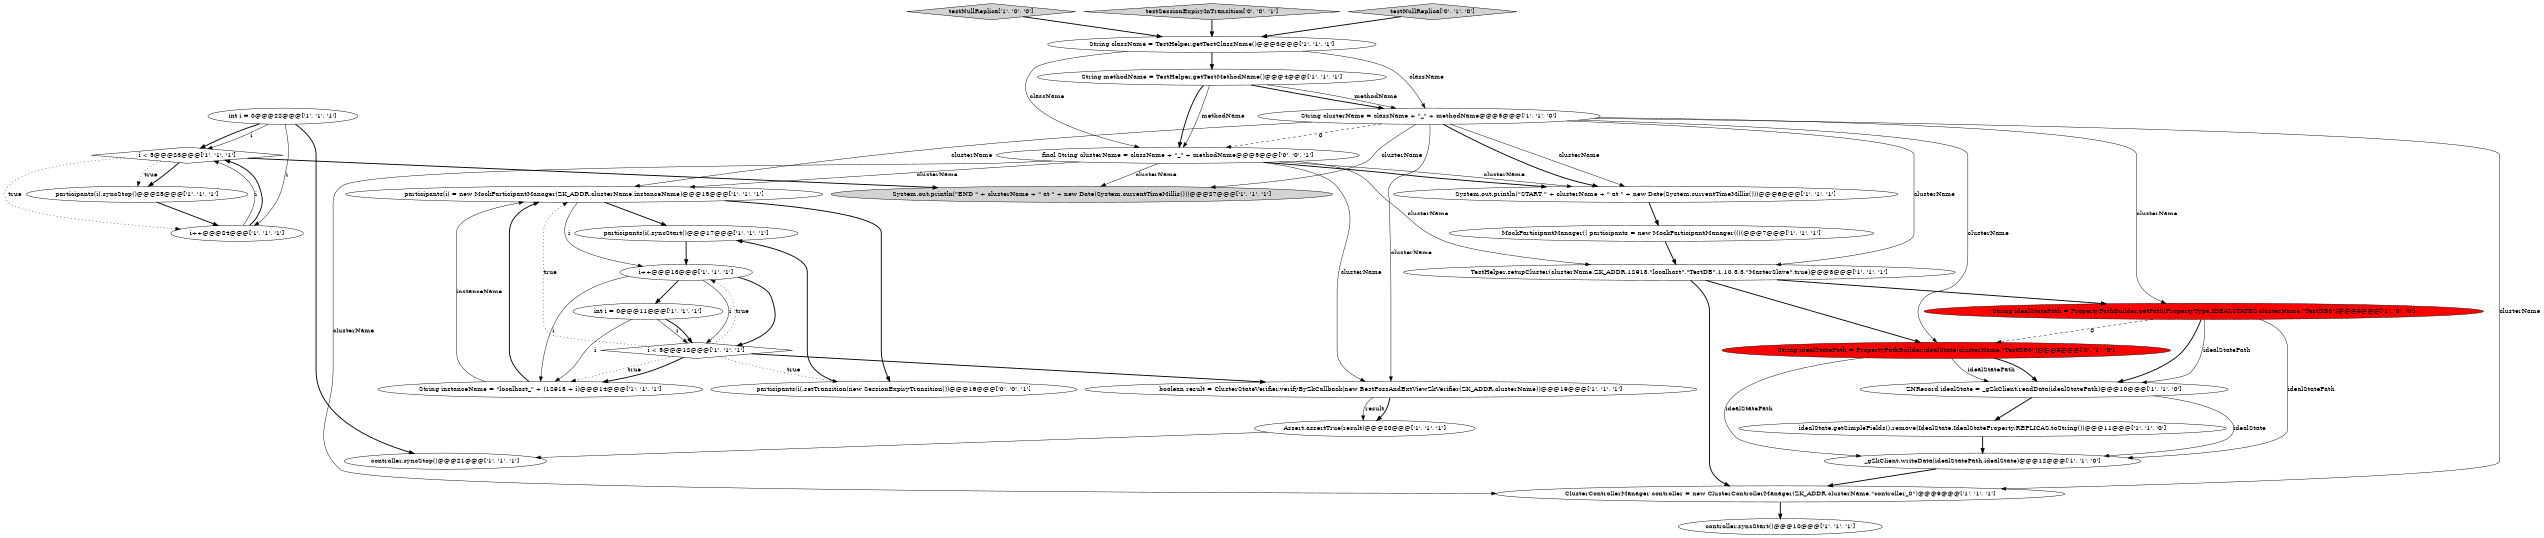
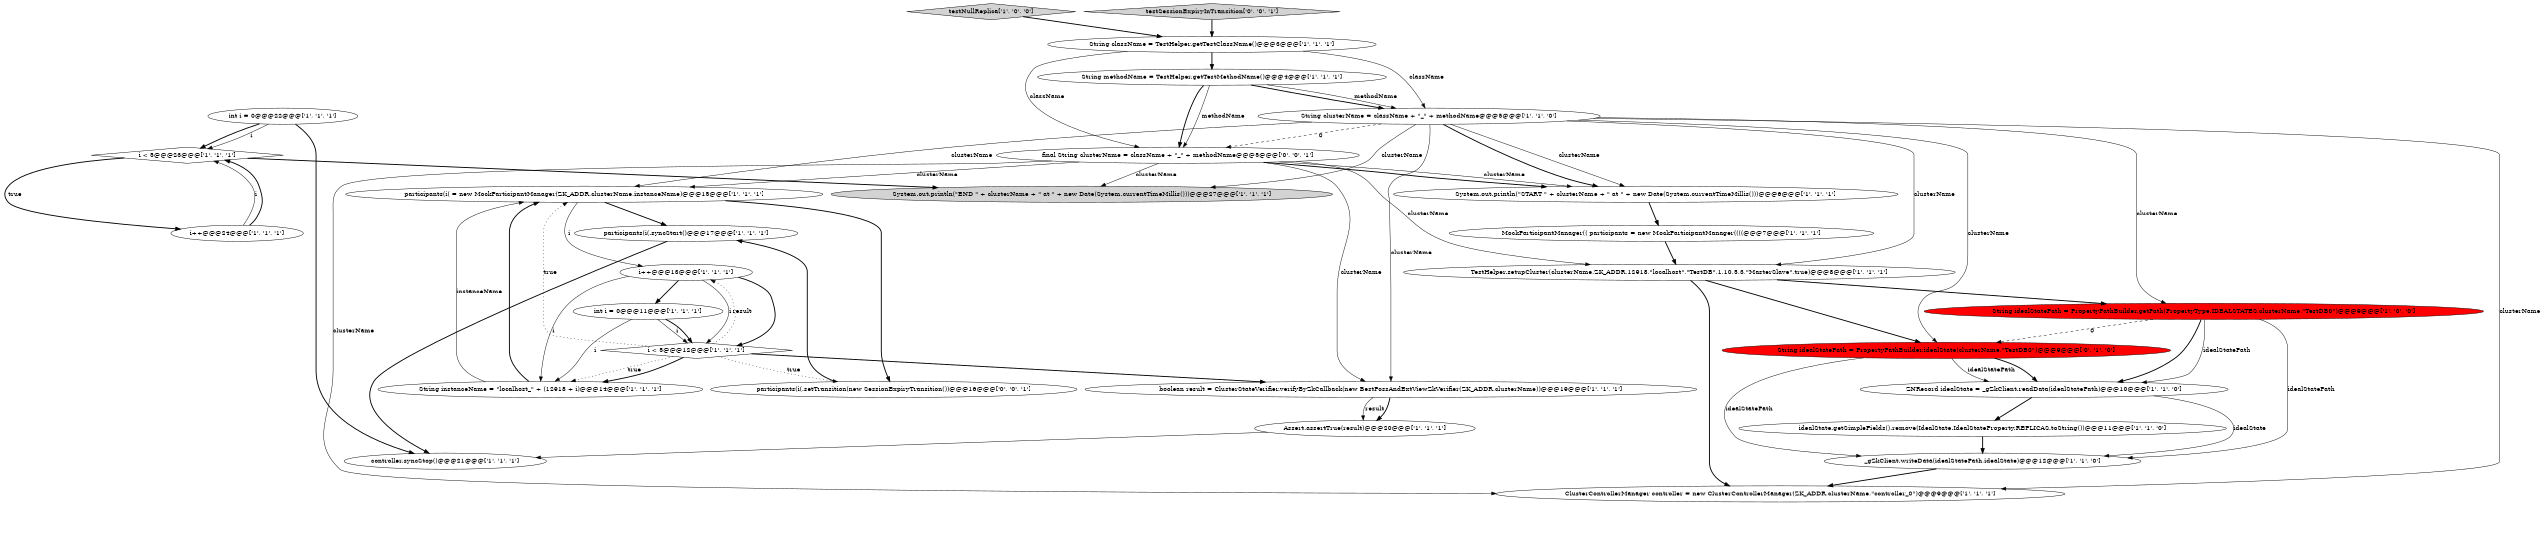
(1433, 12) -> none
(285, 178) -> none
(137, 194) -> none
(22, 209) -> (22, 209)
(686, 251) -> (473, 324)
(742, 311) -> (742, 311)
(1780, 527) -> none
